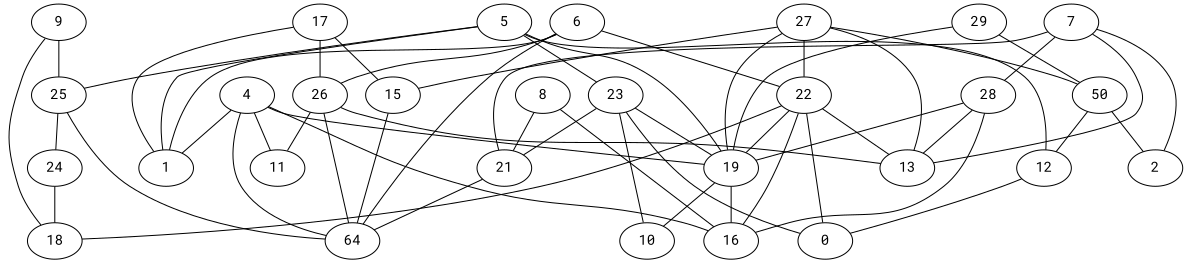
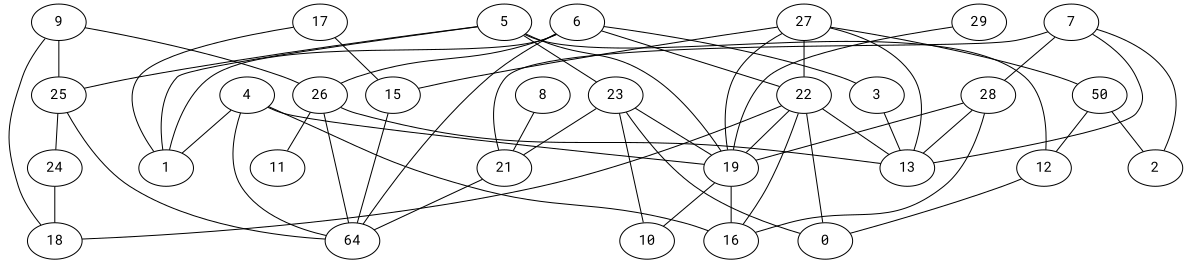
(320, 59) -> (204, 53)
(1039, 59) -> none
none -> (877, 95)
(262, 132) -> none
(641, 171) -> none
